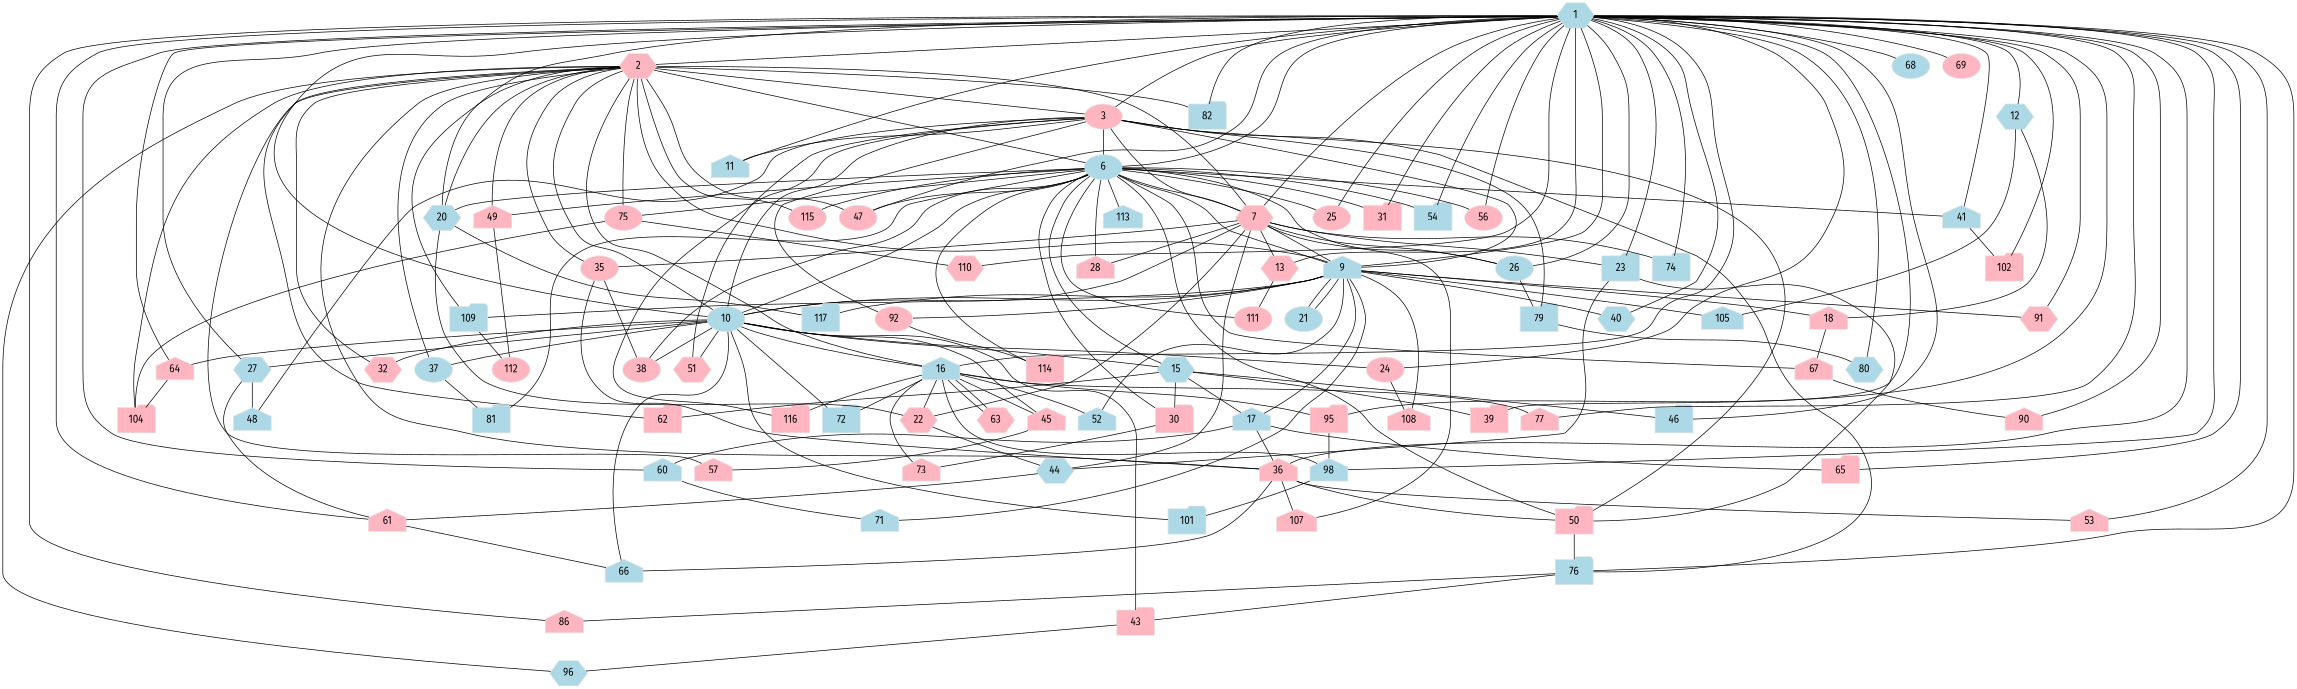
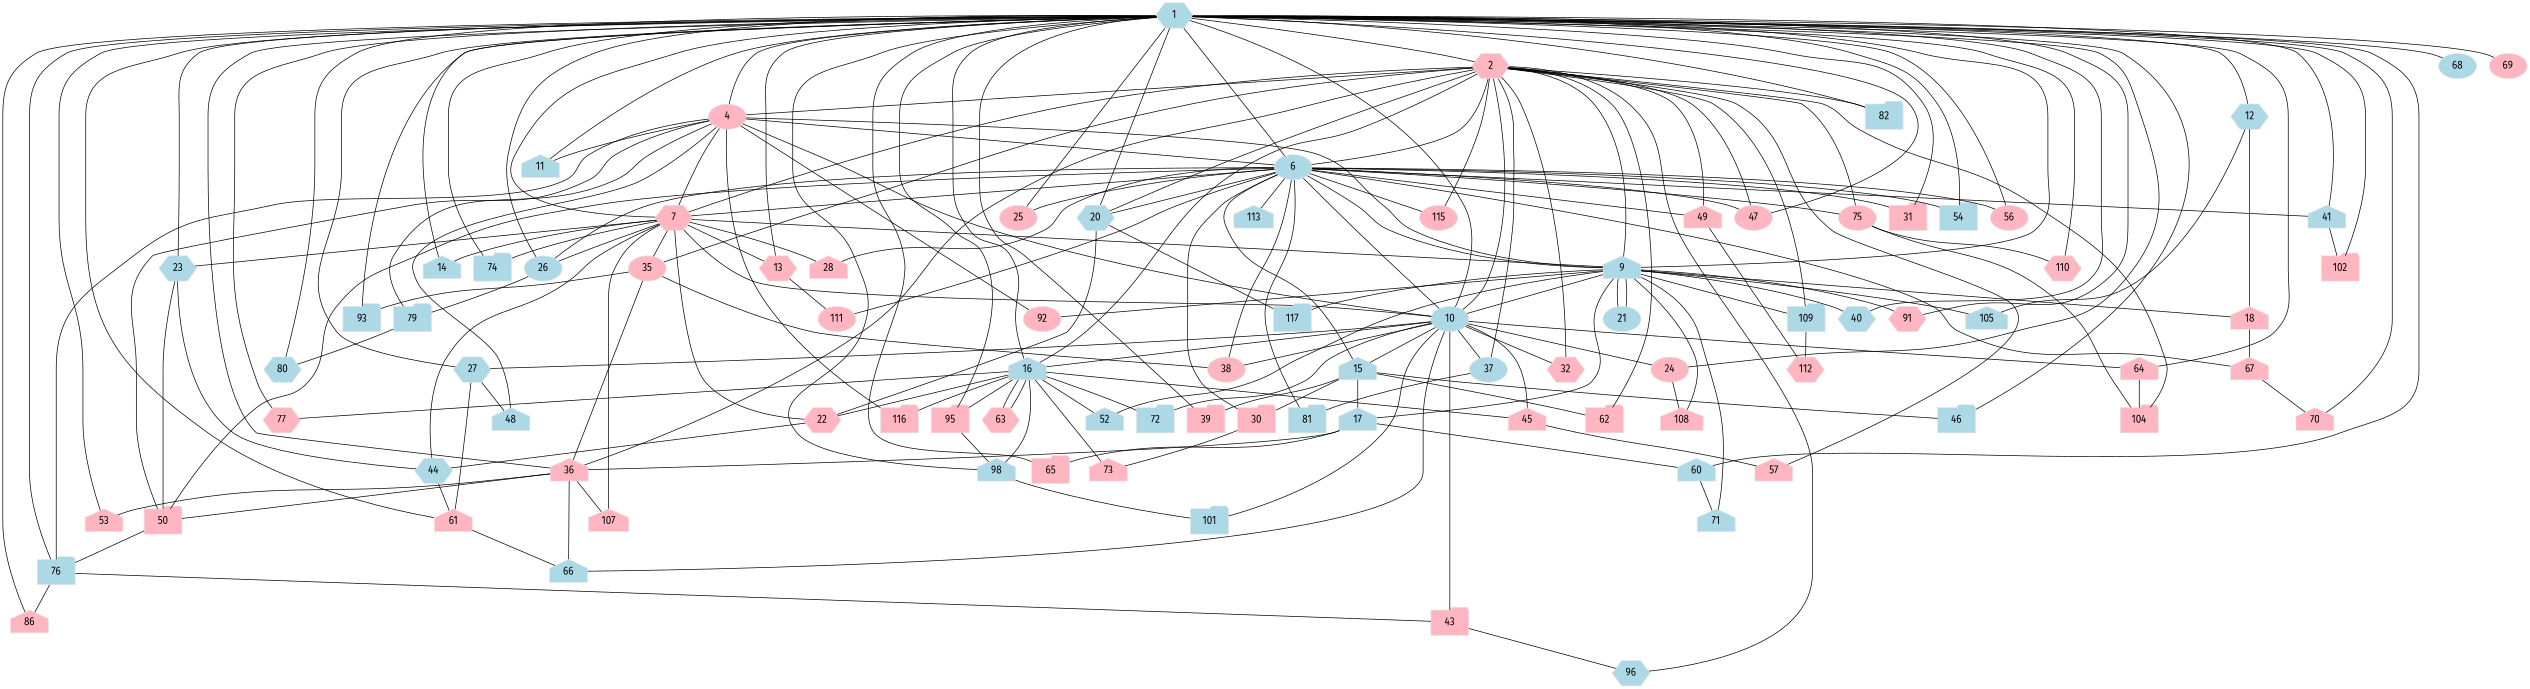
(1103, 117) -> (727, 117)
none -> (442, 268)
(1621, 268) -> (178, 268)
none -> (362, 319)
(511, 370) -> (1805, 370)
(692, 370) -> none
(1045, 370) -> none
(1176, 370) -> (1358, 370)
(1540, 420) -> (282, 420)
(2024, 420) -> (2315, 420)
